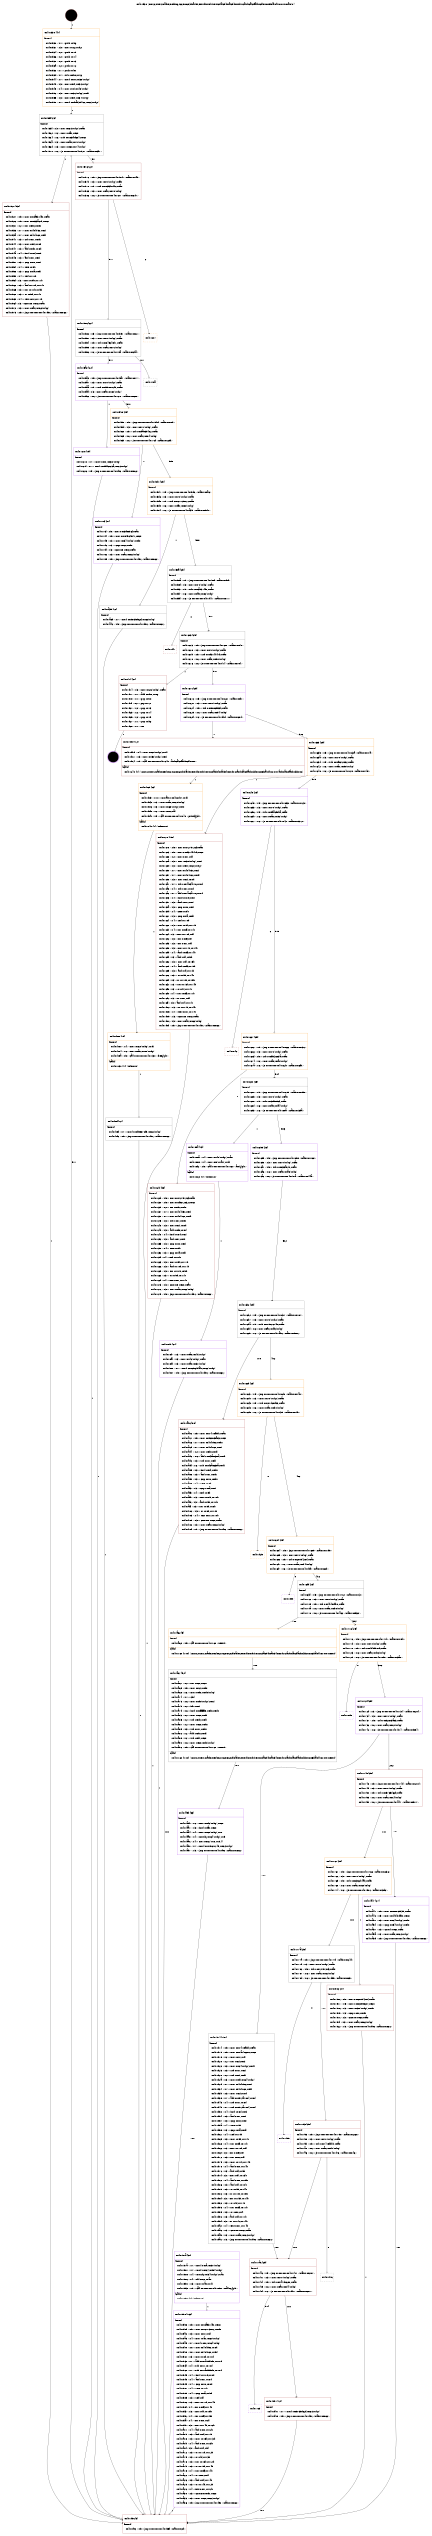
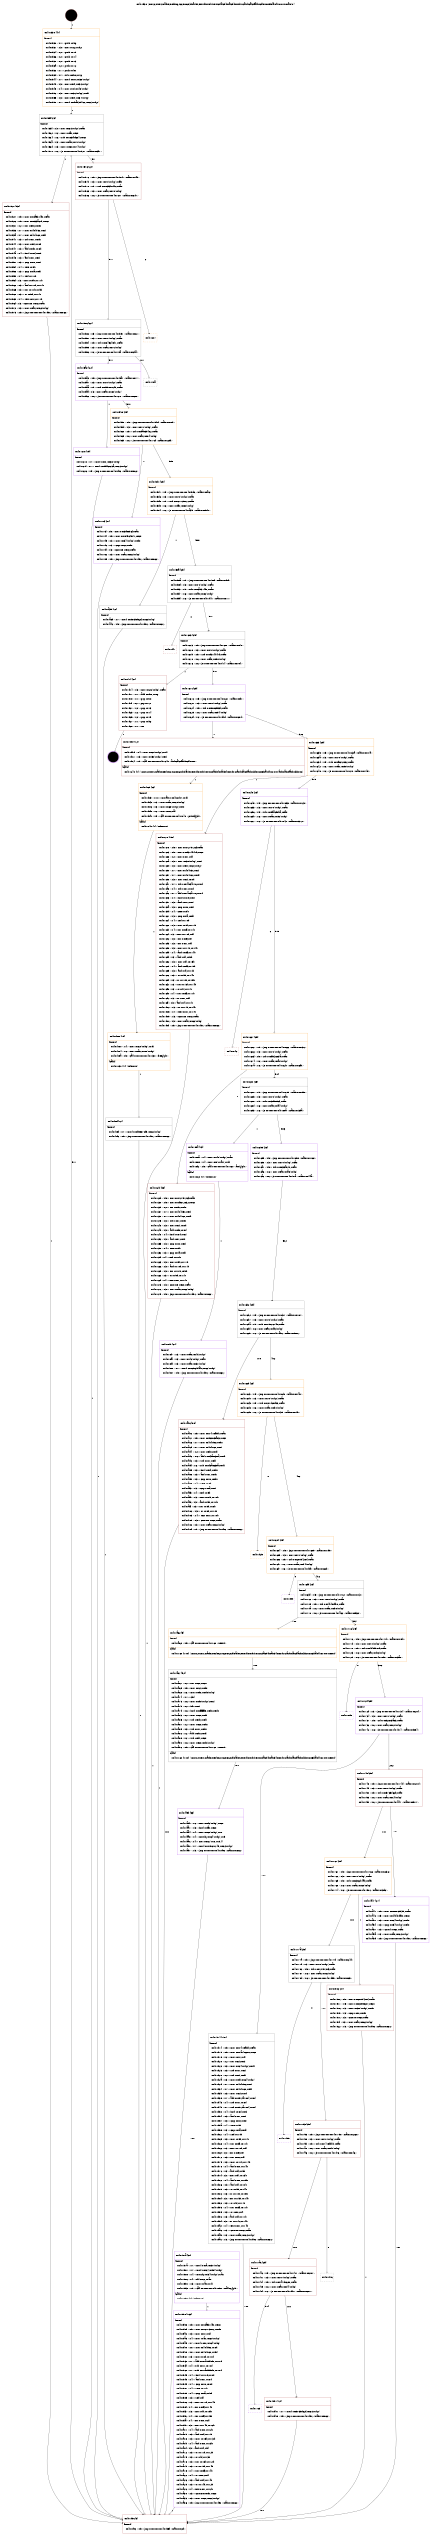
(275, 2251) -> (244, 2404)
